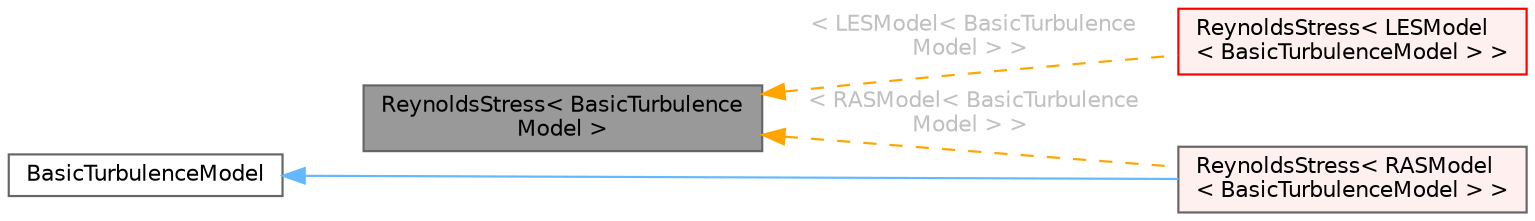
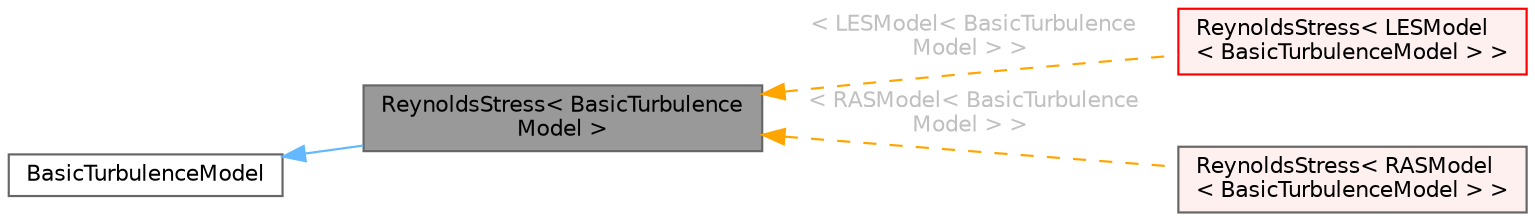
(742, 177) -> (334, 150)
